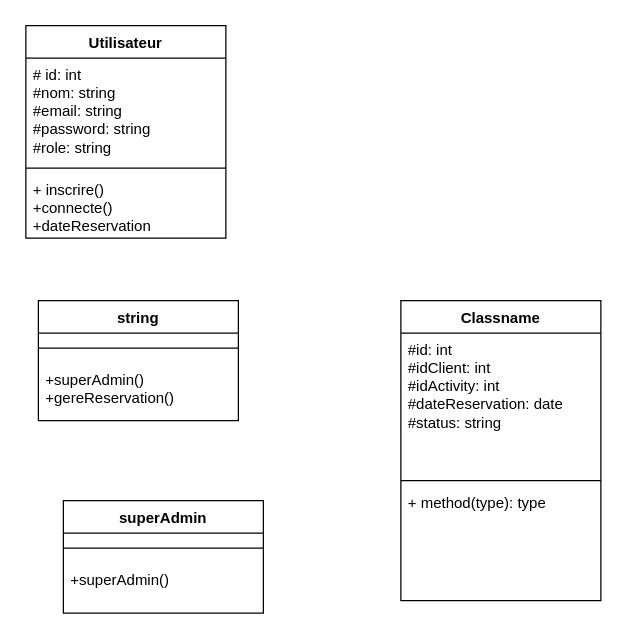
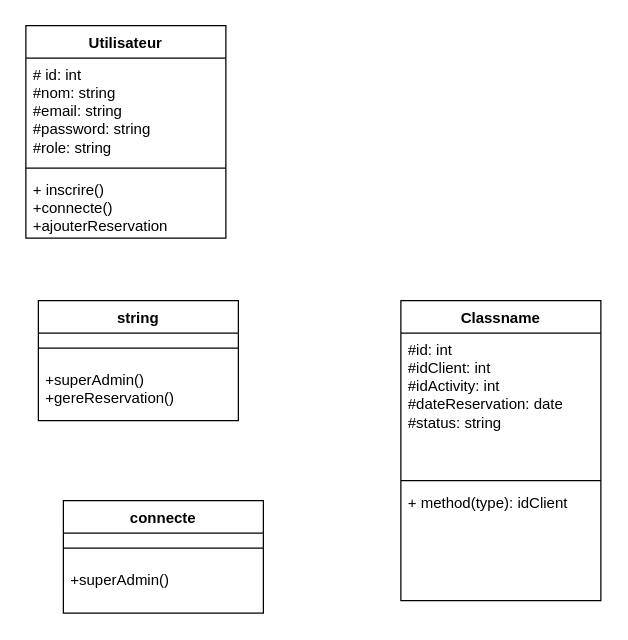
(98, 209) -> (111, 209)
(486, 503) -> (497, 503)
(163, 518) -> (163, 518)
